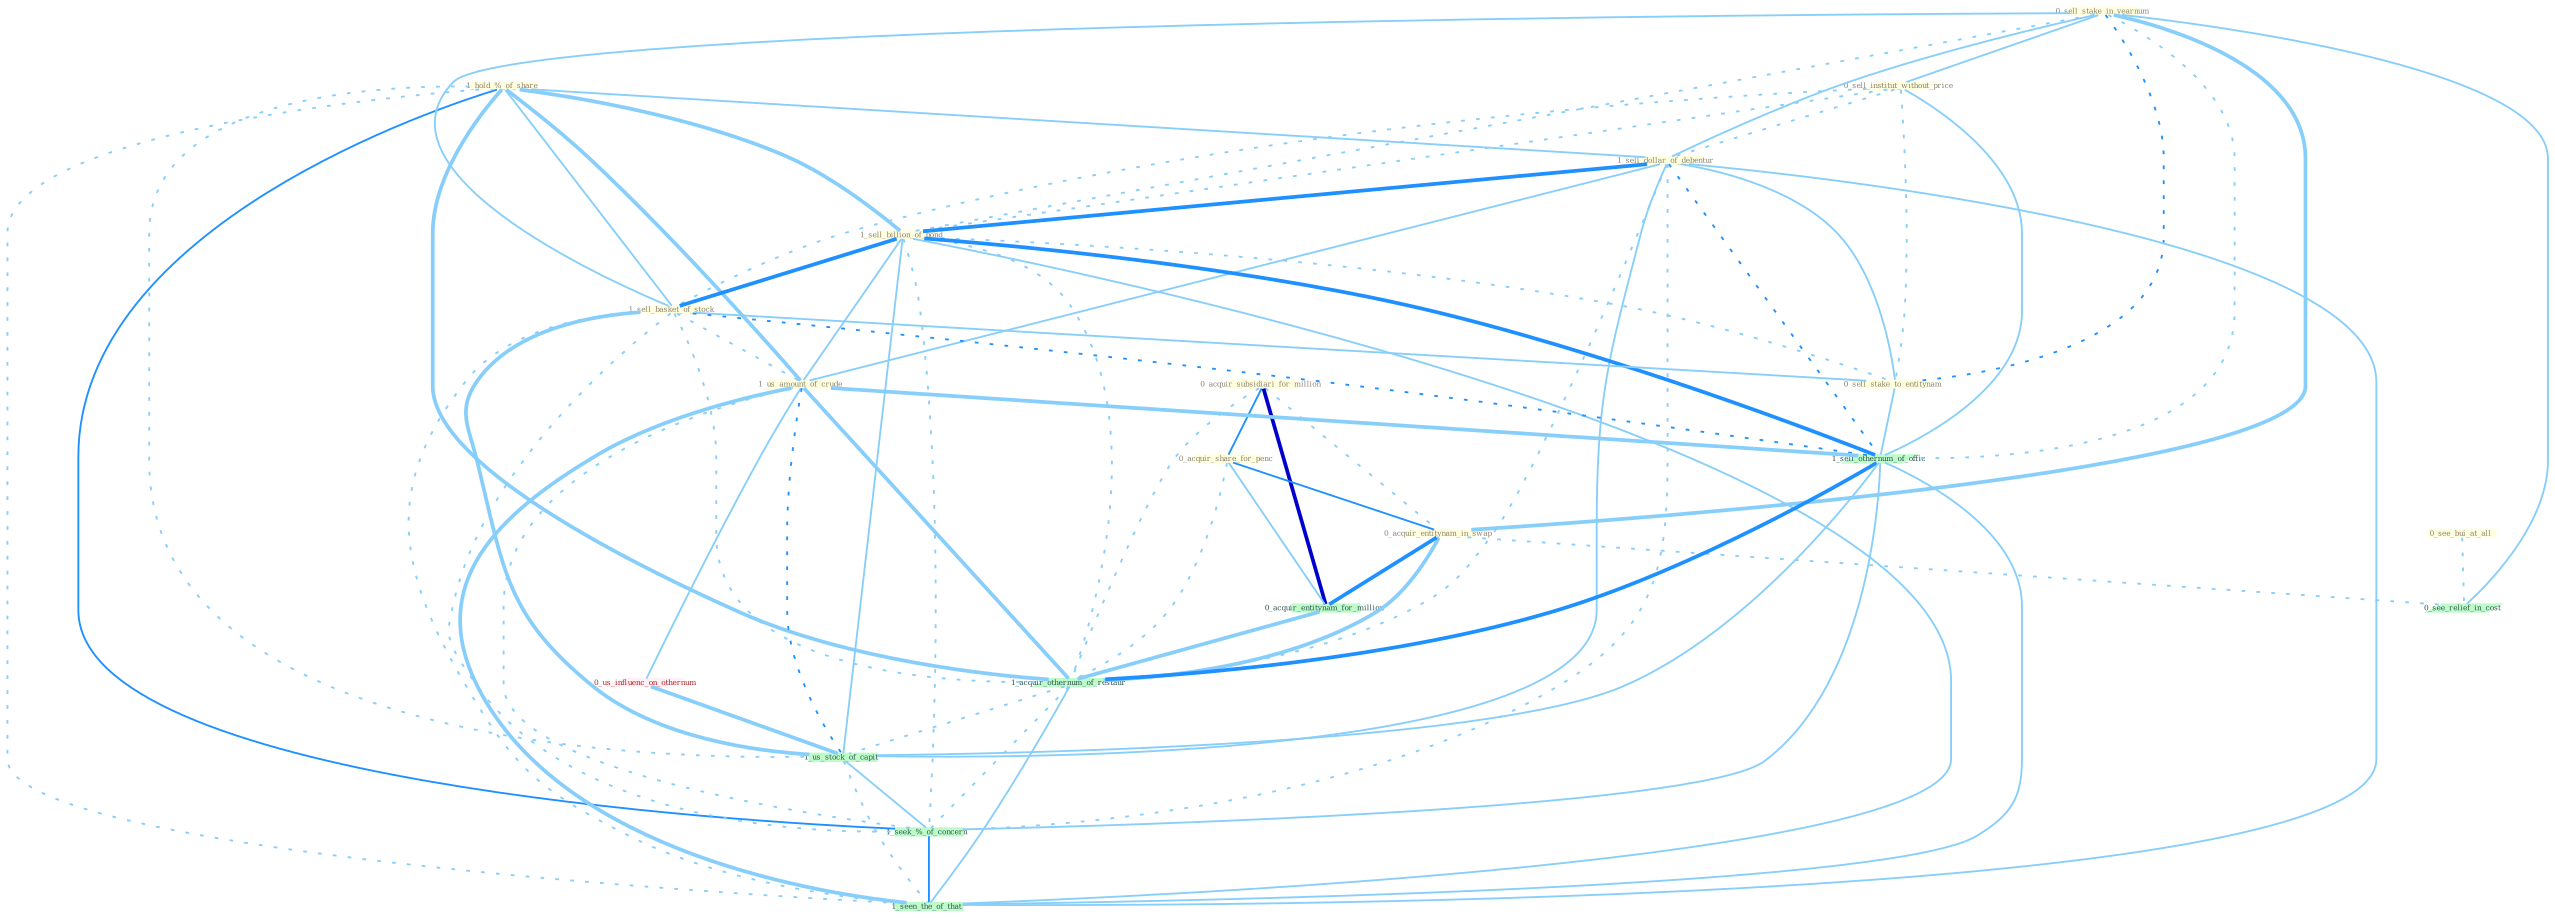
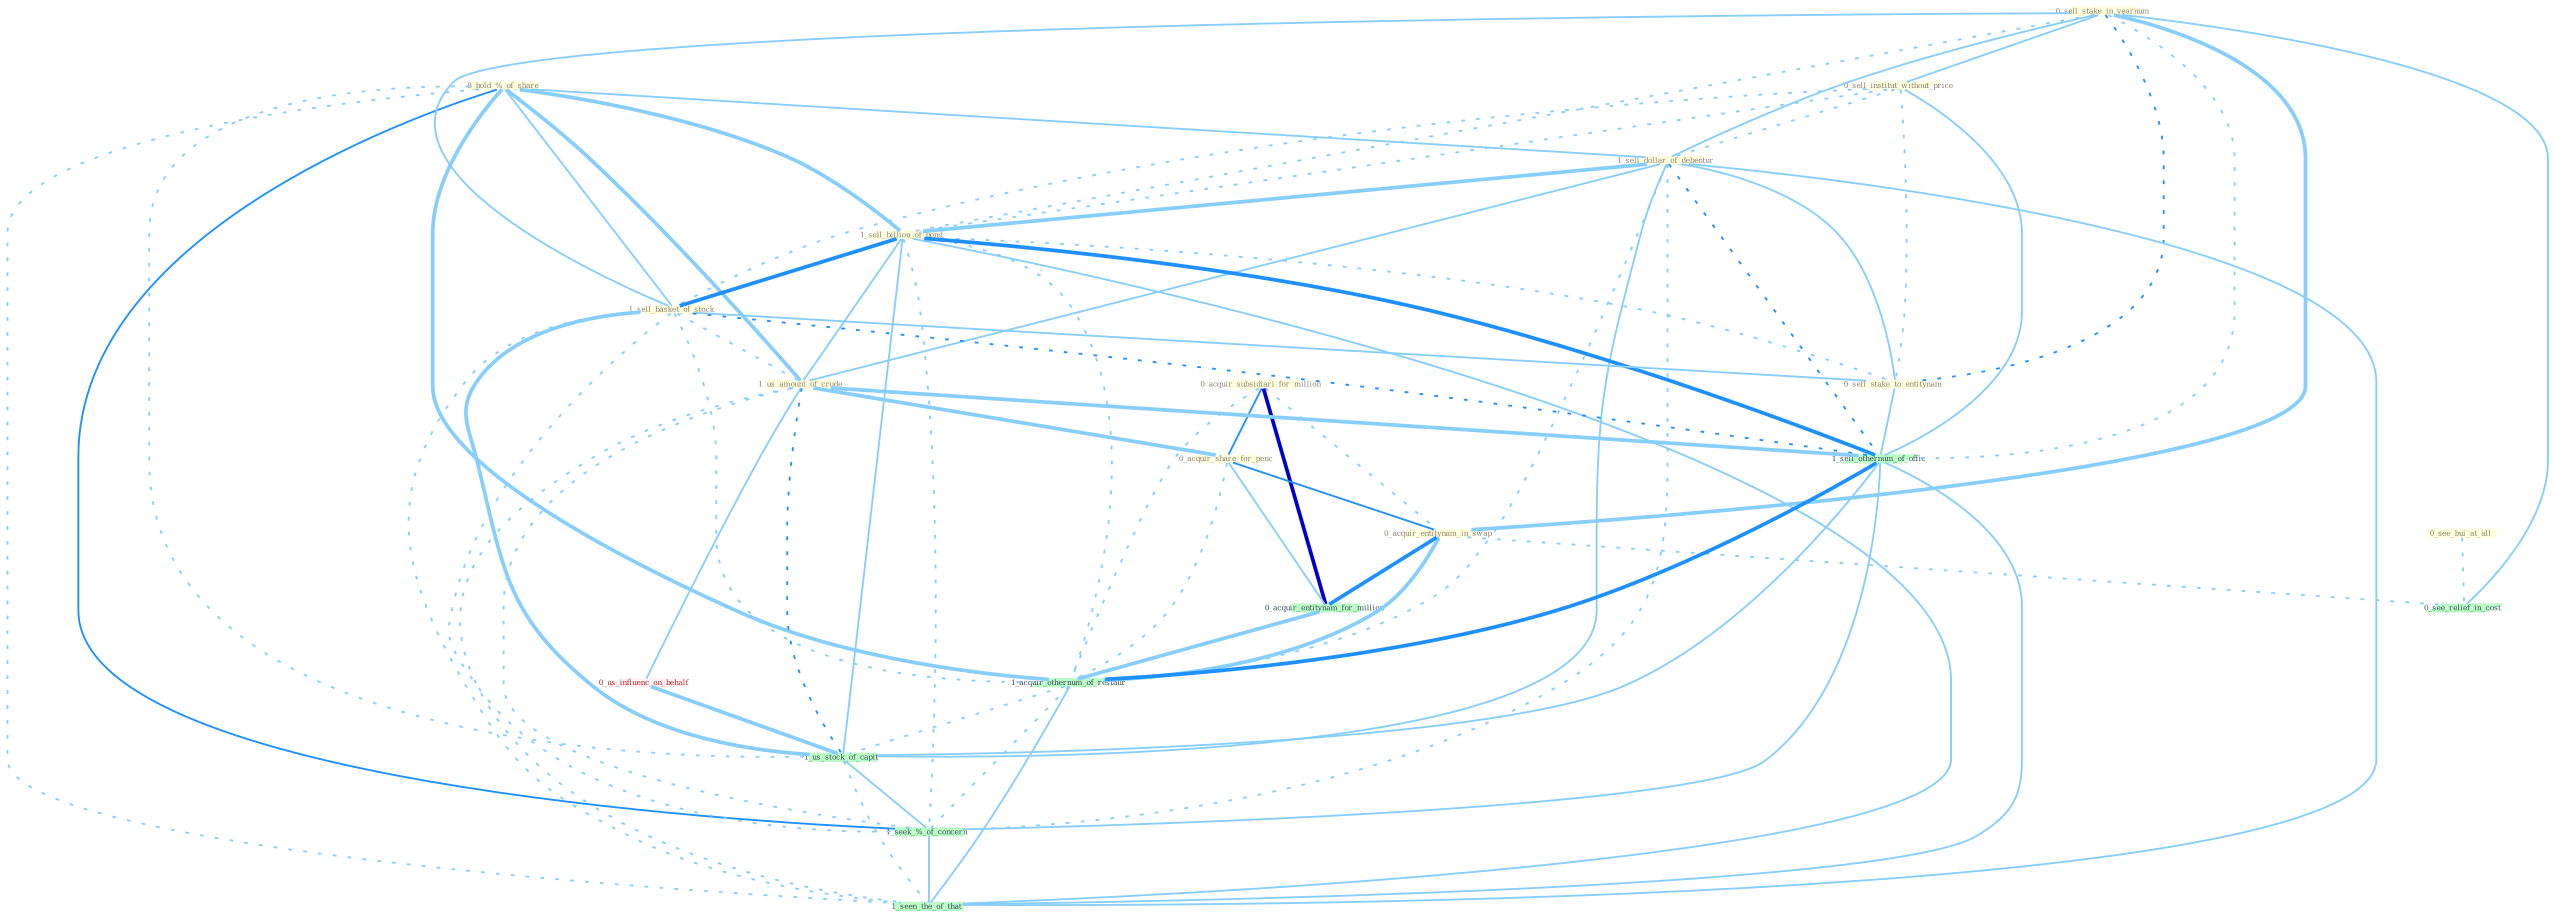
(504, 86) -> (504, 86)
(1285, 198) -> (1285, 198)
(923, 519) -> (1015, 422)
(463, 639) -> (463, 639)
(645, 683) -> (645, 683)
(929, 869) -> (929, 869)
